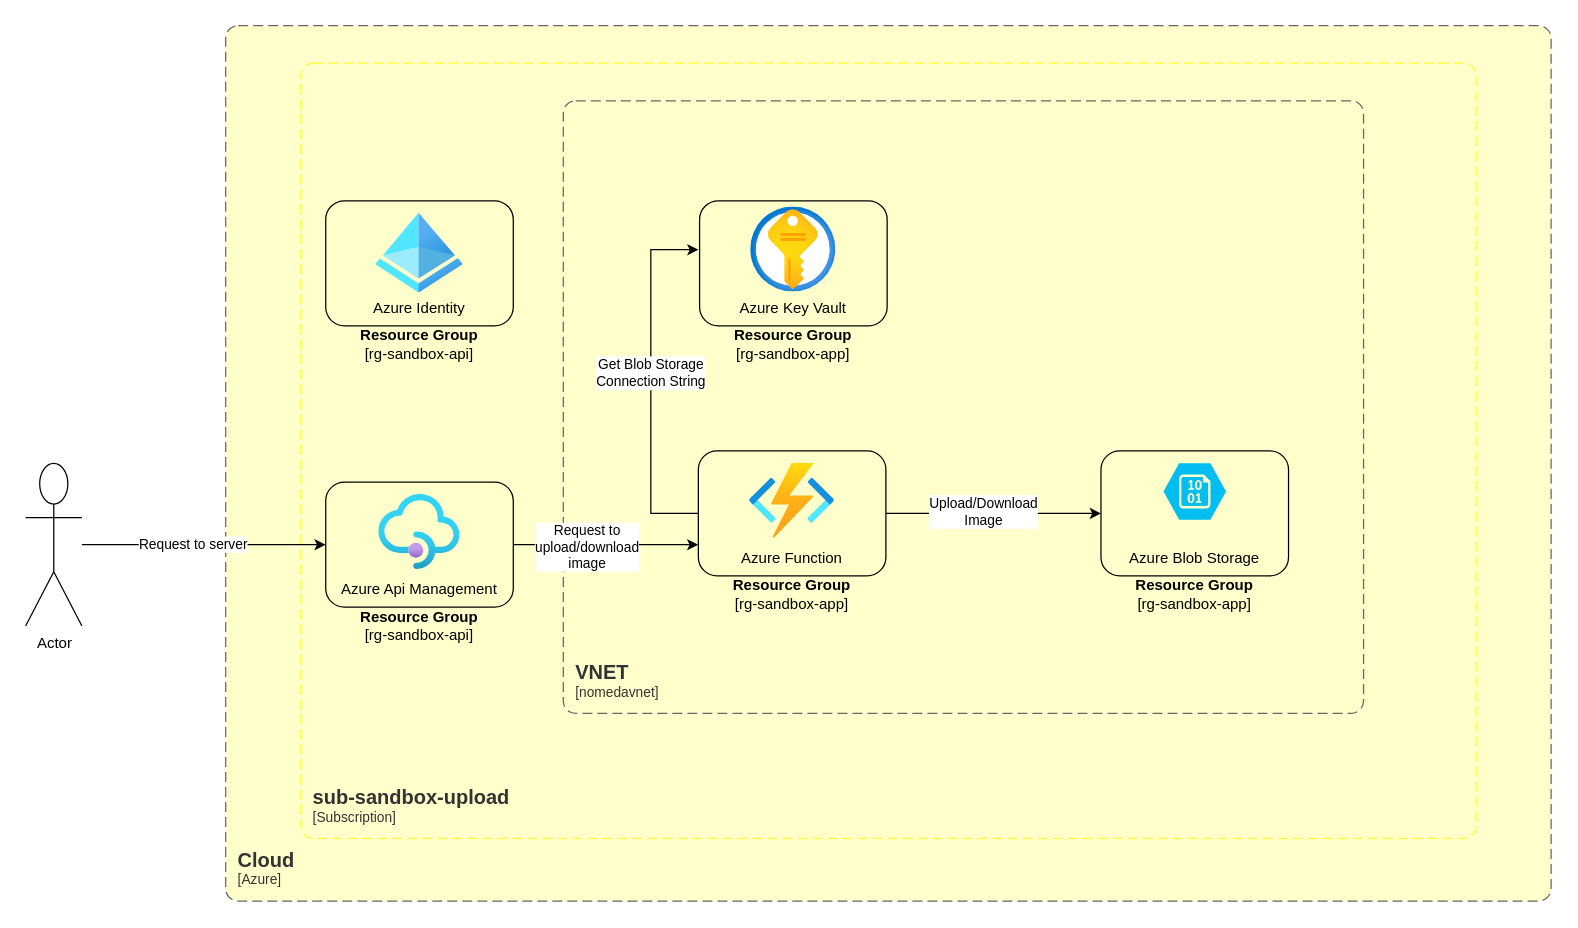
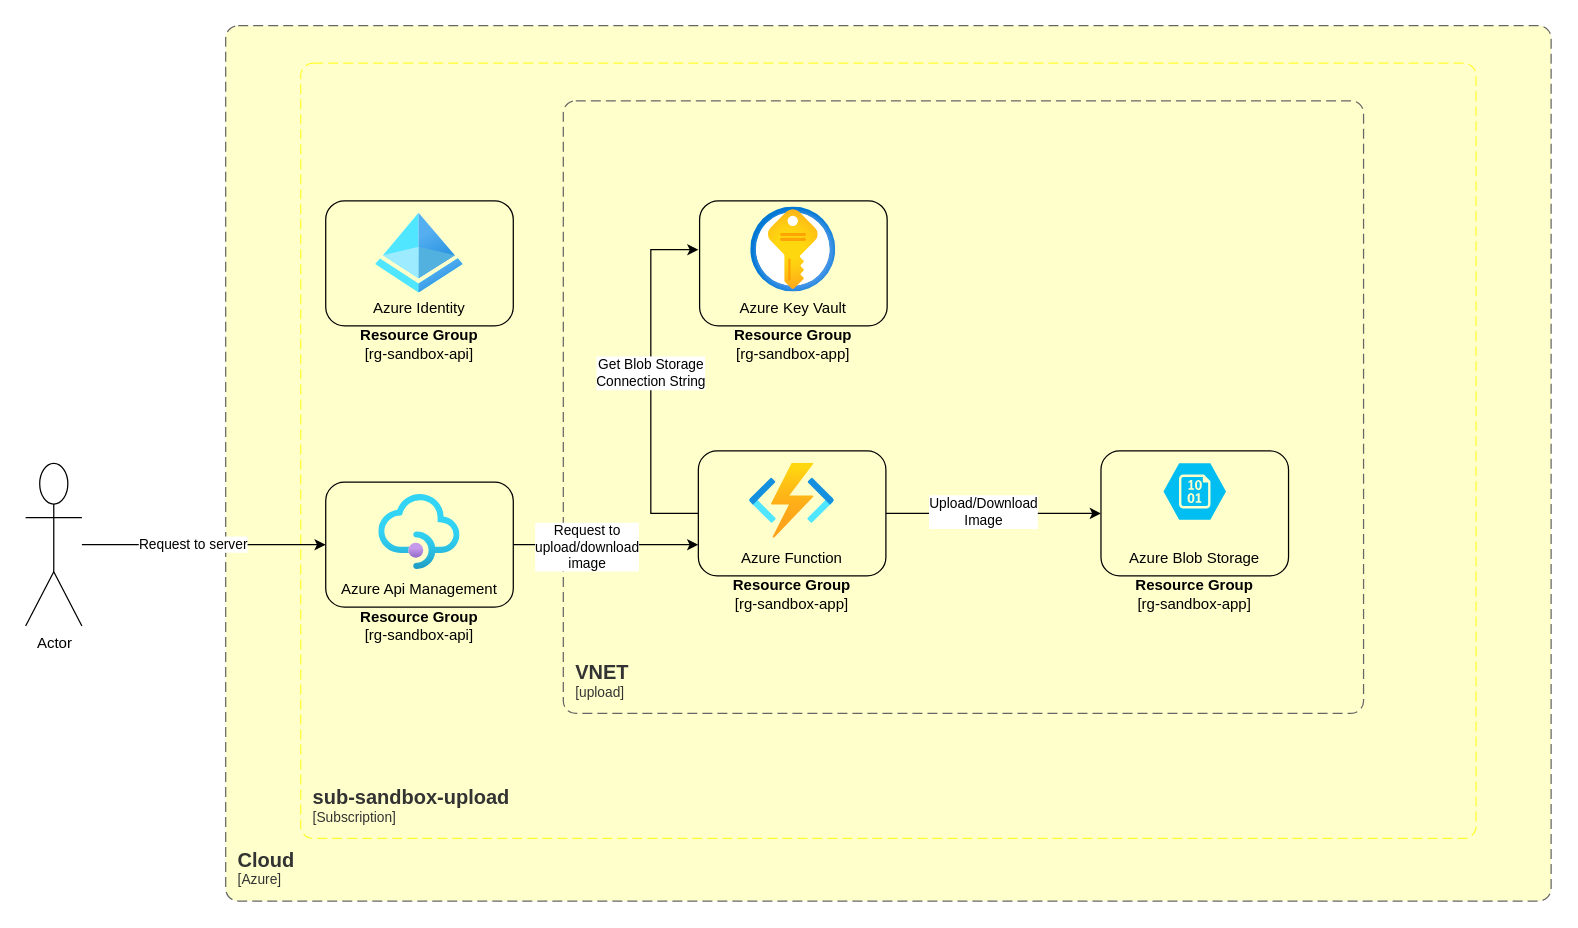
(622, 683) -> (605, 683)
